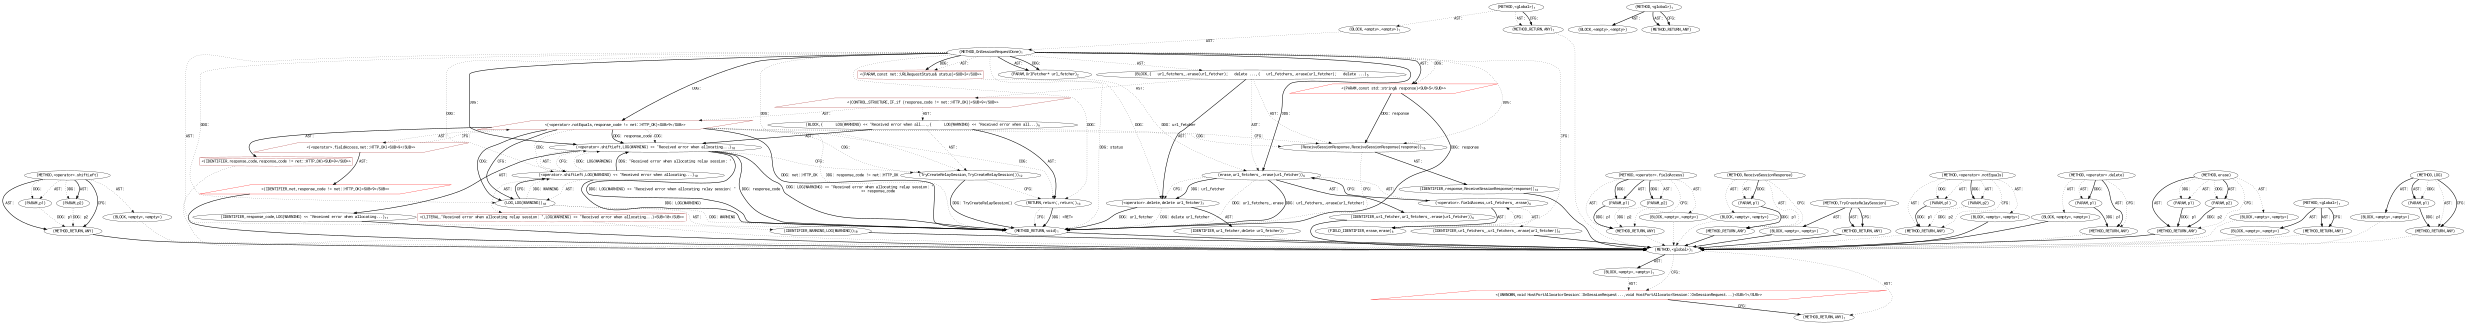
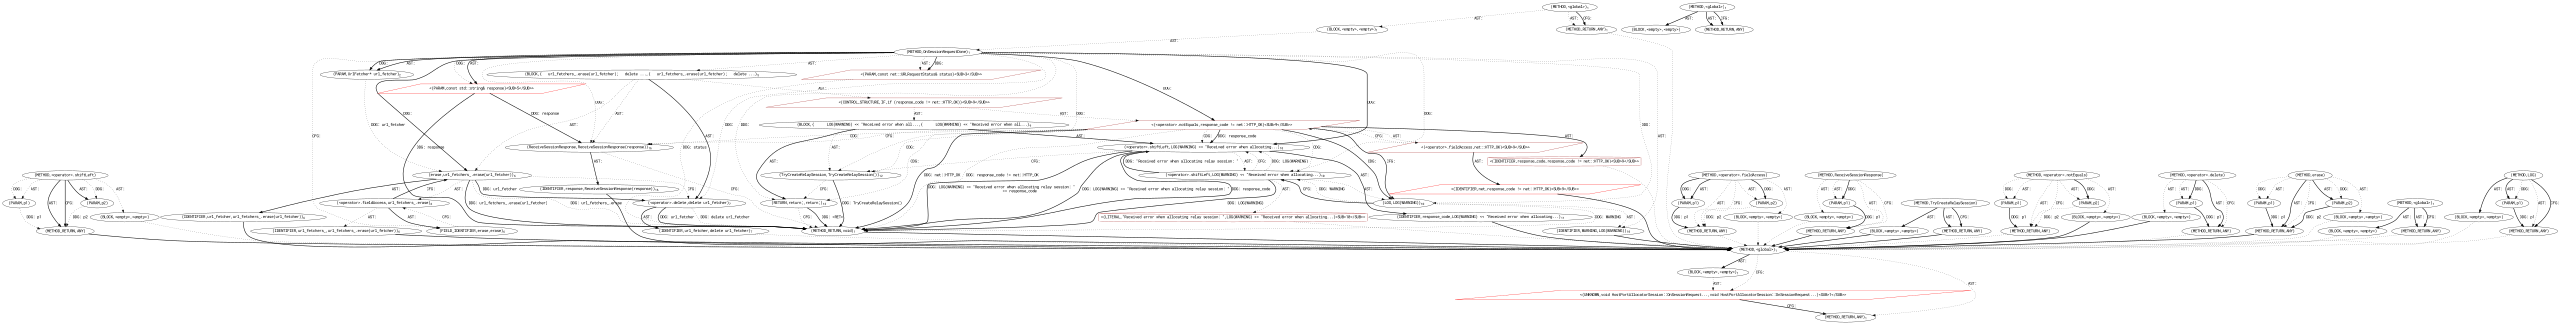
(921, 75) -> (921, 75)
(186, 168) -> (1492, 60)
